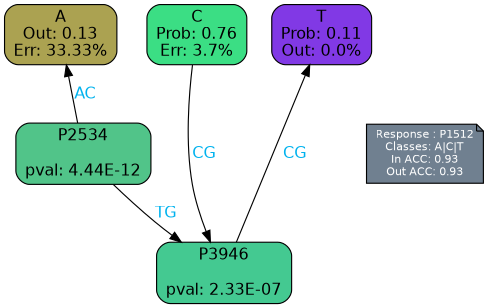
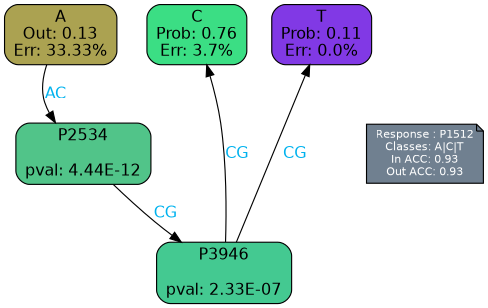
(322, 35) -> (322, 35)
(73, 100) -> (43, 89)
(189, 149) -> (224, 158)
(166, 213) -> (166, 213)
